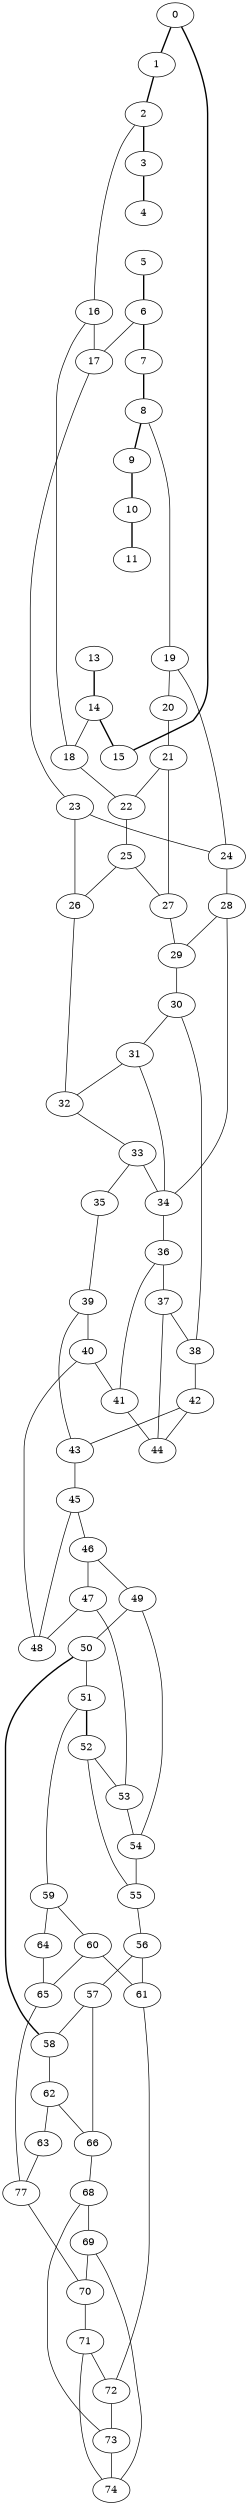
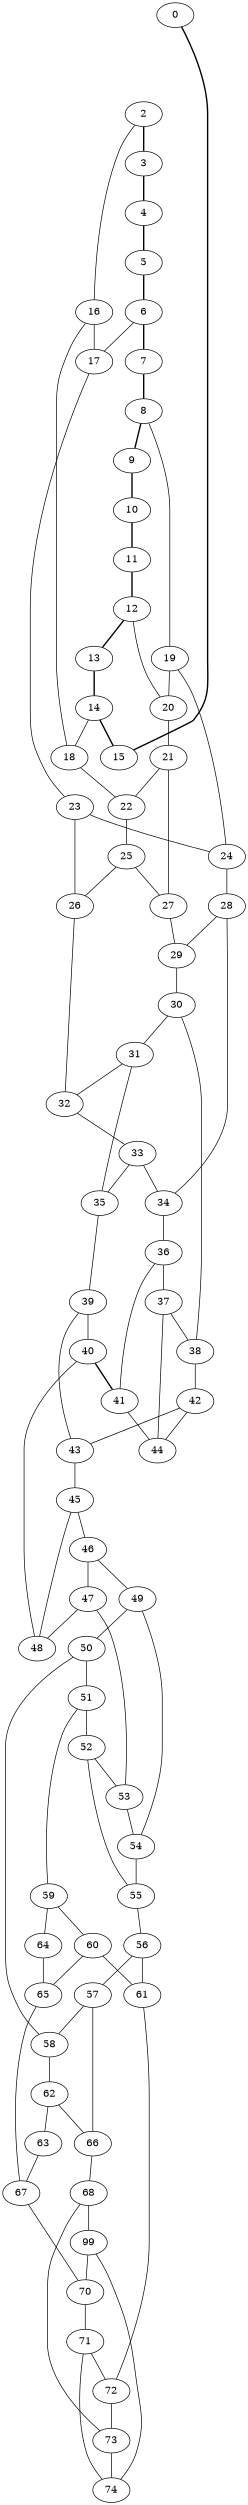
(157, 65) -> none
none -> (144, 238)
none -> (132, 609)
(159, 1127) -> (116, 1129)
(104, 1376) -> (104, 1376)
(87, 1723) -> (87, 1723)
(6, 1837) -> (6, 1837)
(21, 2193) -> (21, 2193)
(89, 2243) -> (89, 2243)
